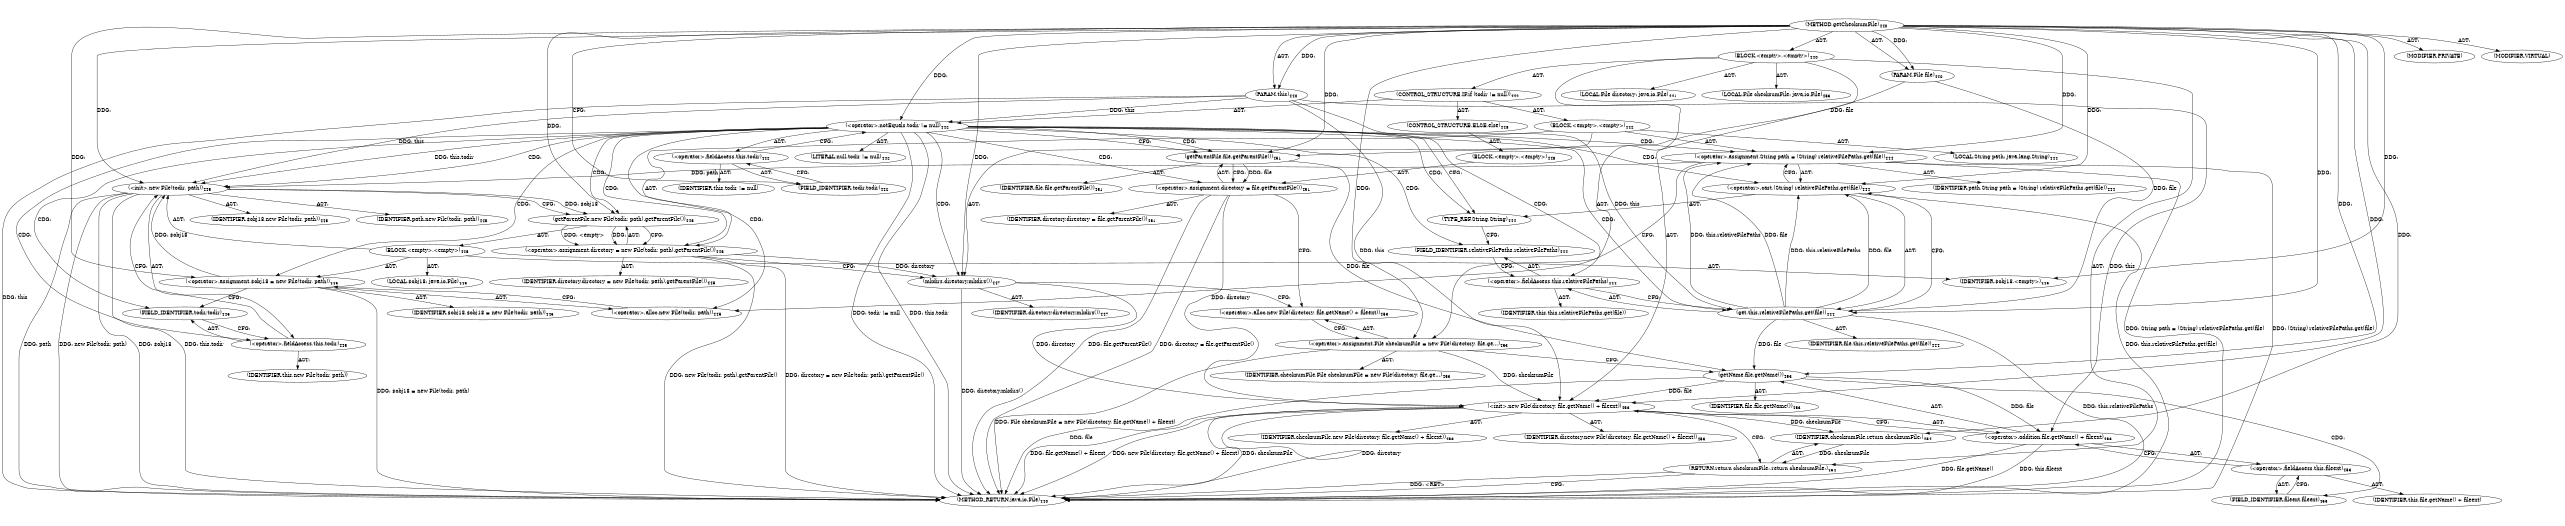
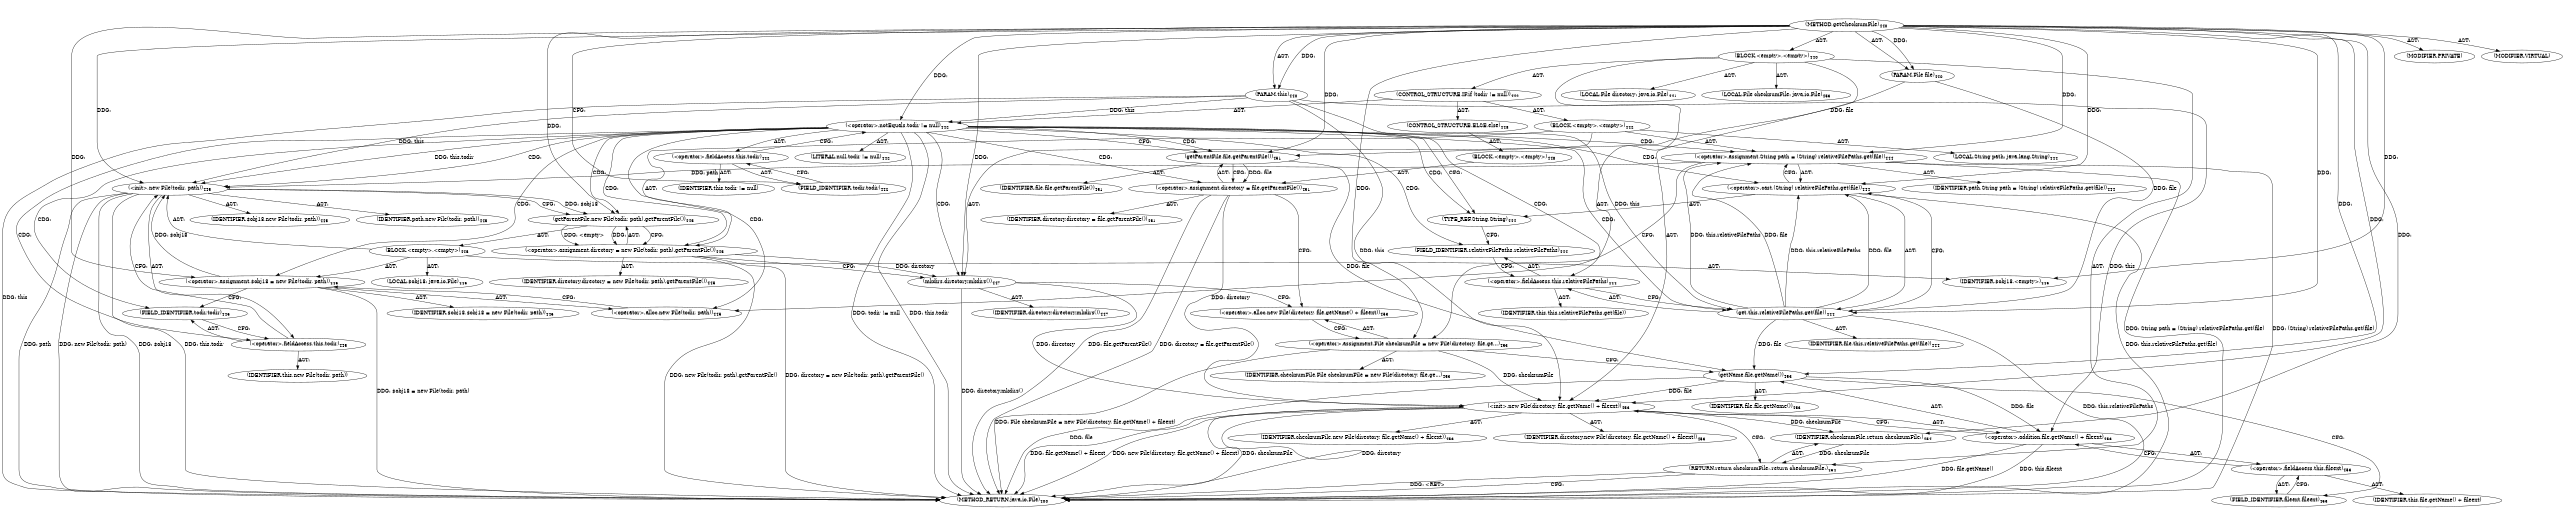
(2339, 438) -> (2339, 438)
(1044, 500) -> (1044, 500)
